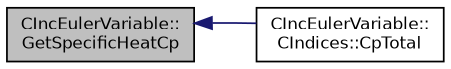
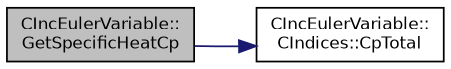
(234, 23) -> (217, 46)
